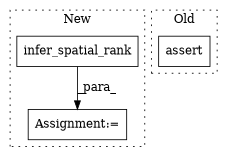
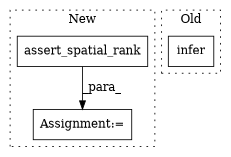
(77, 51) -> (82, 51)
(184, 51) -> (191, 51)
